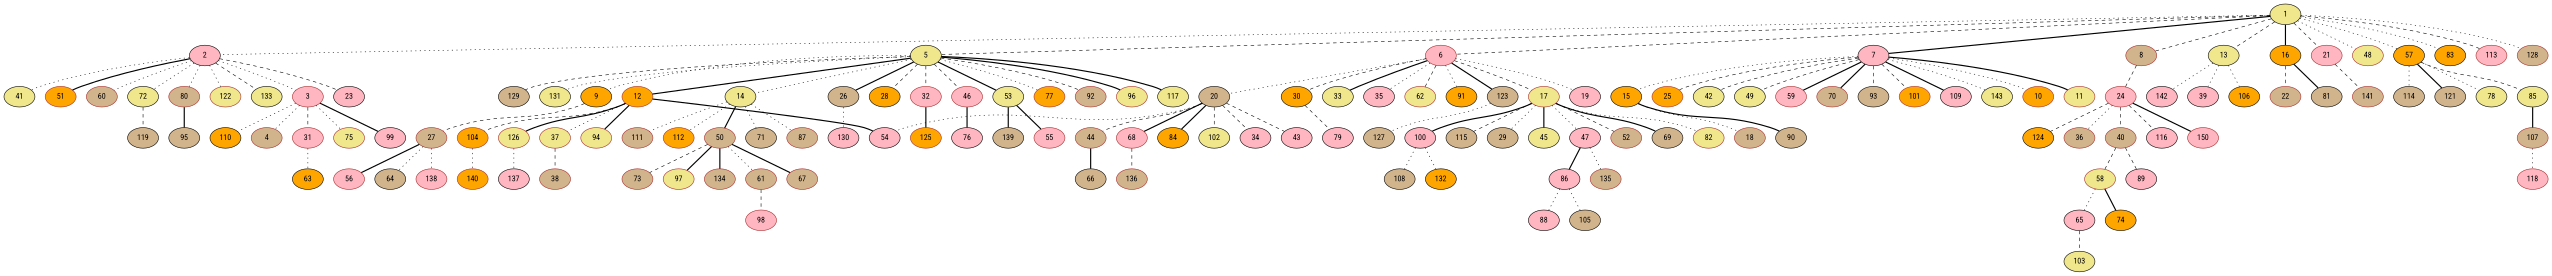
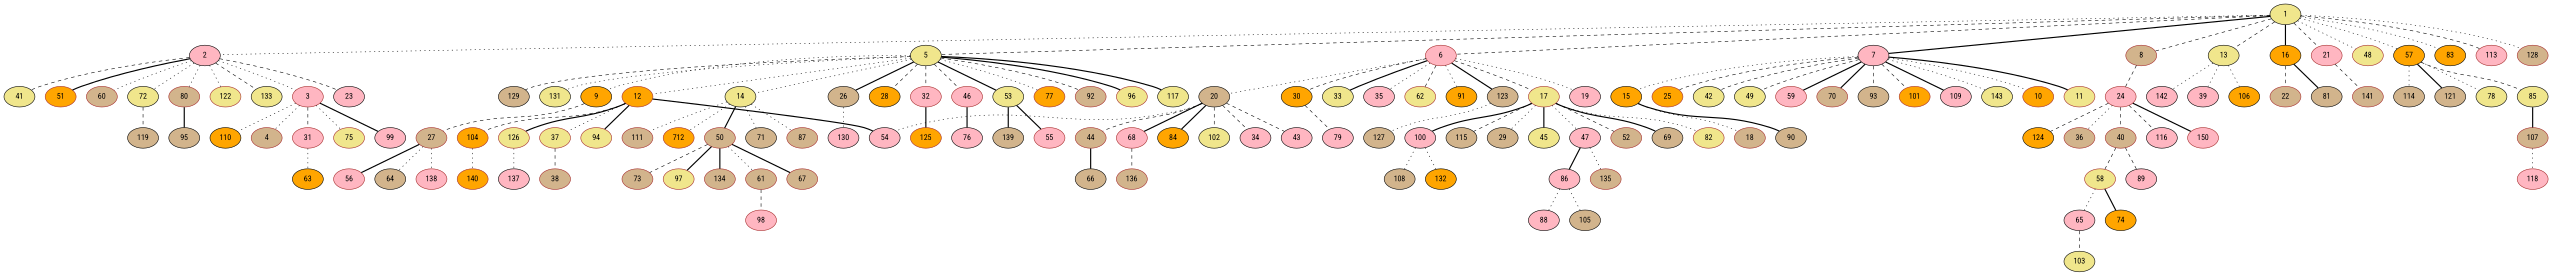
(109, 69) -> (109, 69)
(782, 76) -> (782, 76)
(679, 138) -> (679, 138)
